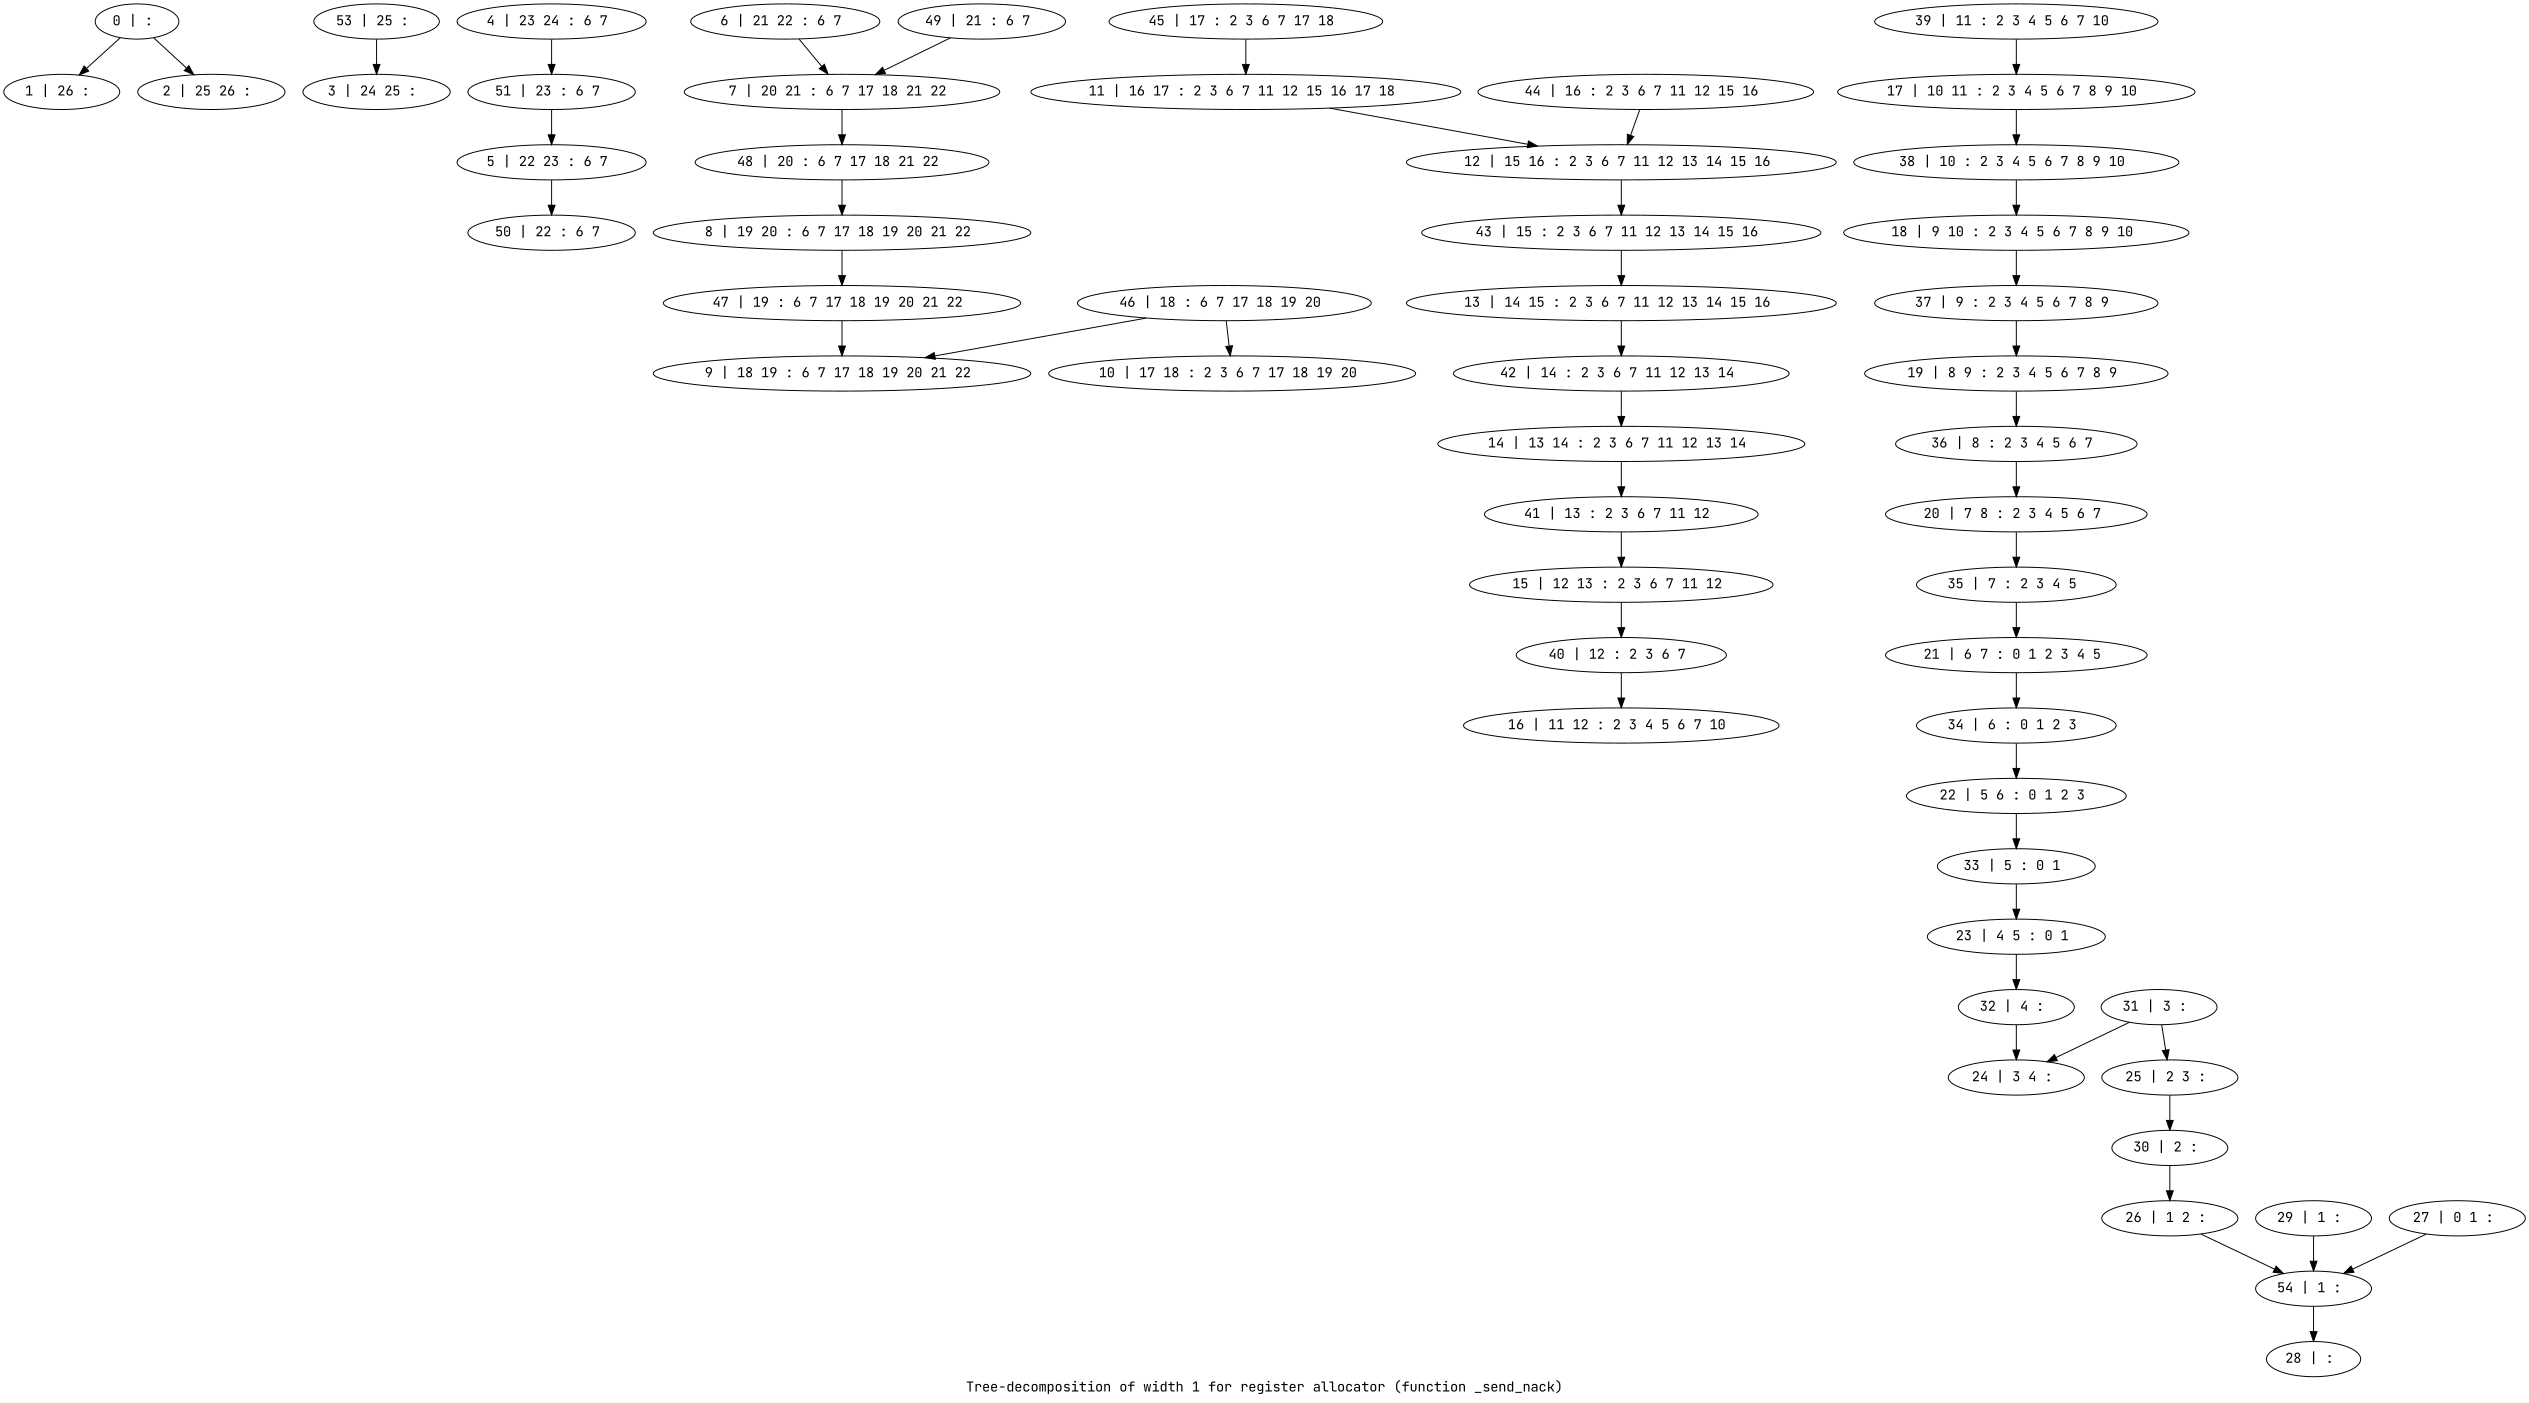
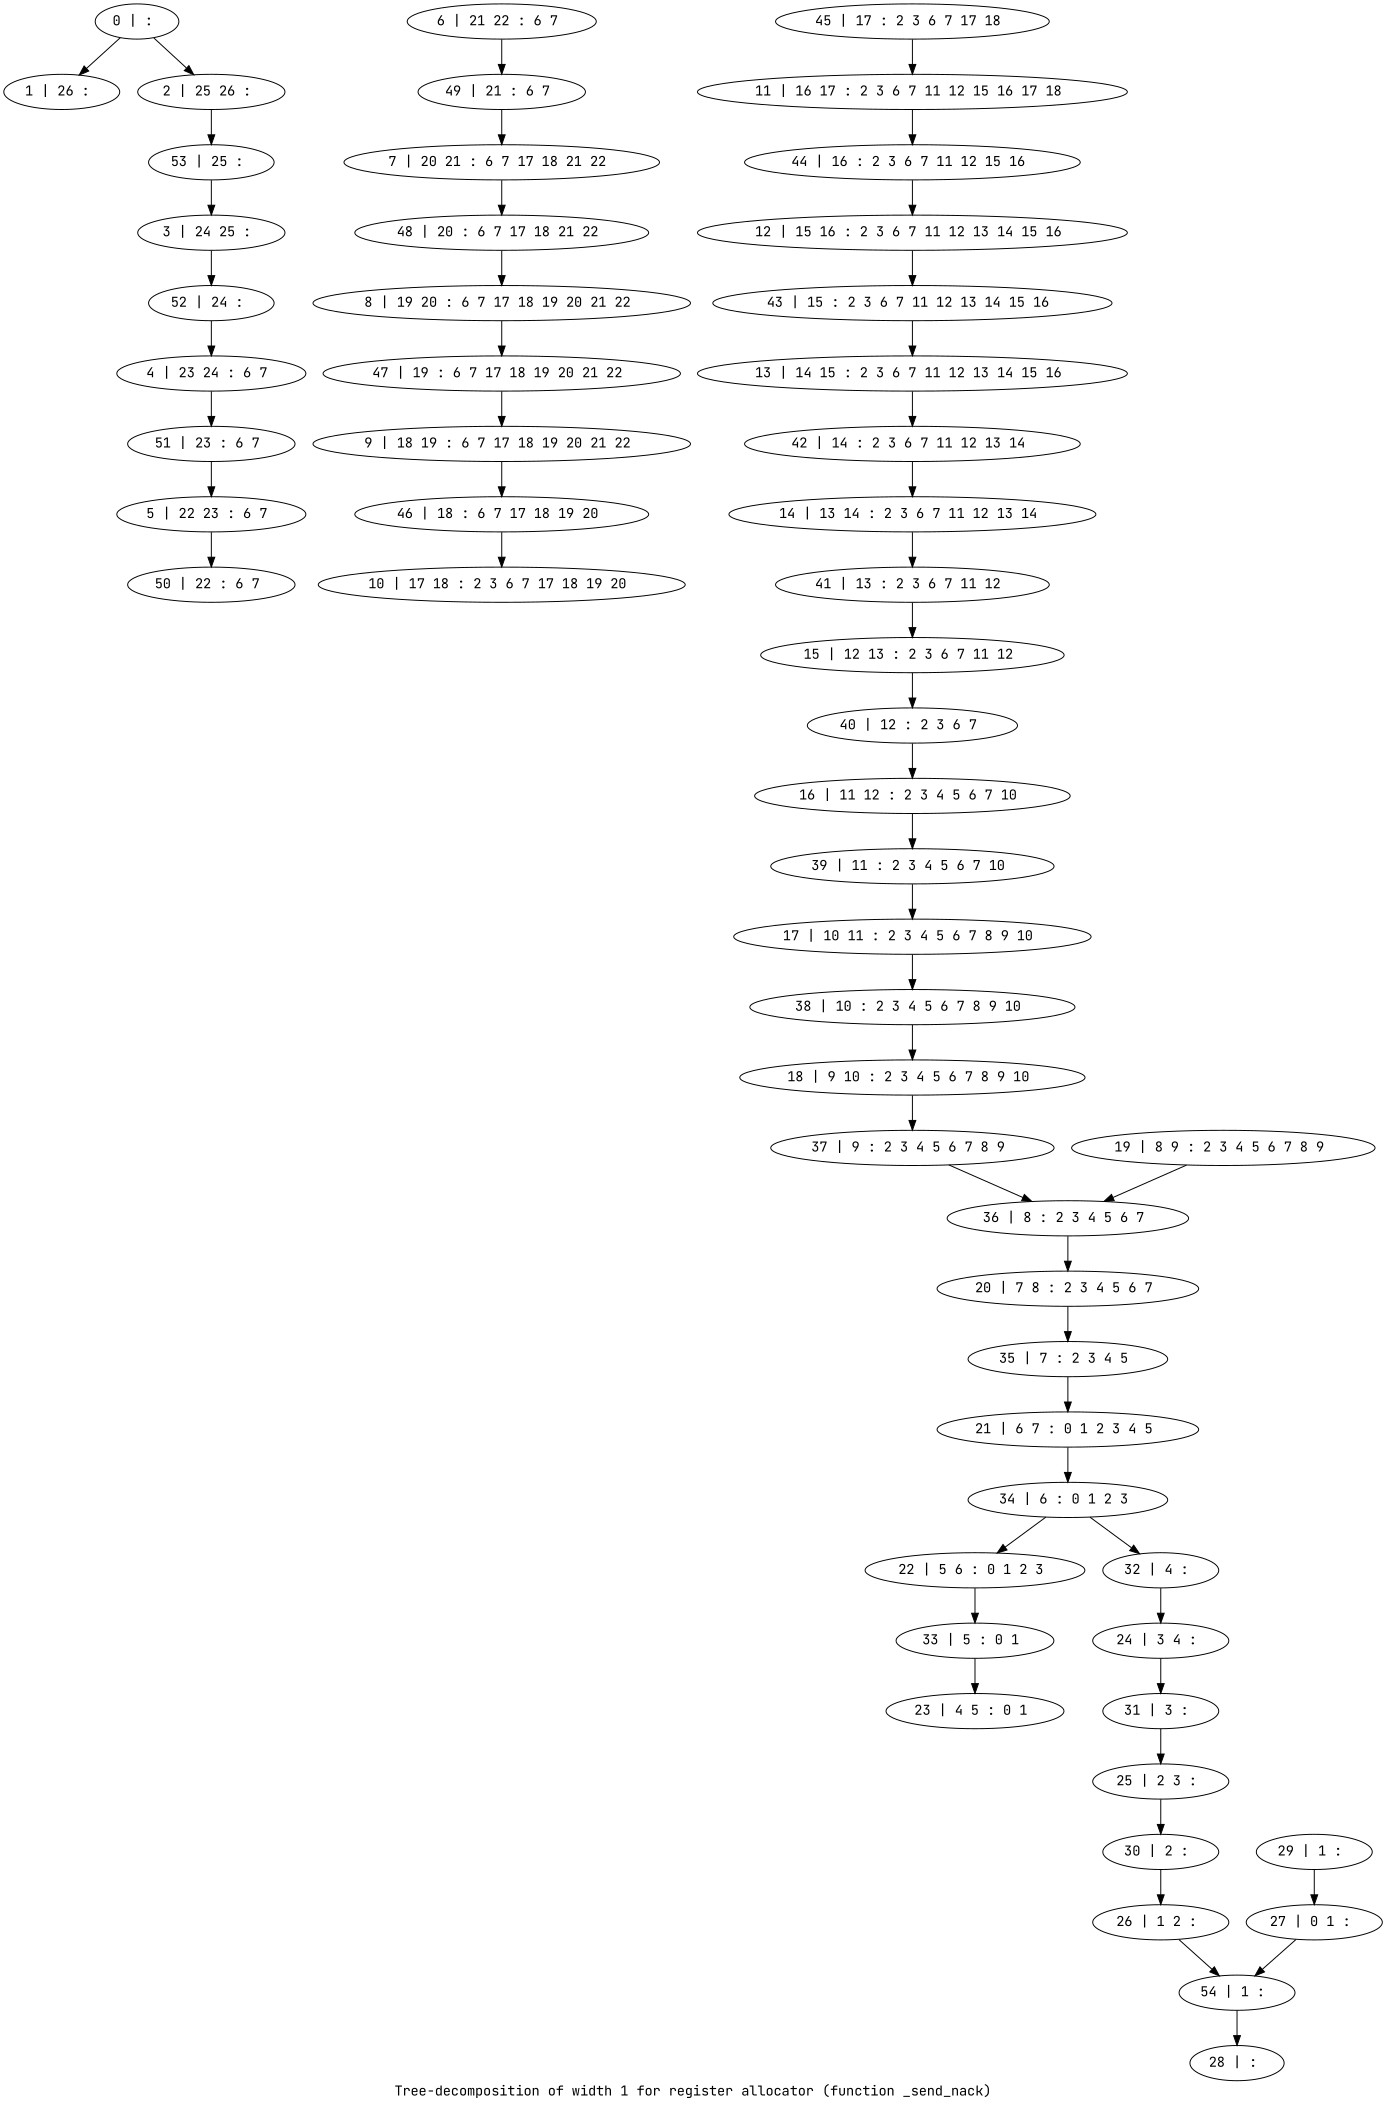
(810, 53) -> (502, 52)
none -> (211, 122)
(1429, 126) -> (912, 122)
none -> (211, 303)
(2016, 334) -> (986, 1181)
(1040, 337) -> (502, 474)
none -> (912, 826)
(2016, 967) -> (1111, 1532)
(2093, 1040) -> (1161, 1671)
(2314, 1249) -> (1314, 1882)
